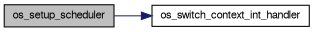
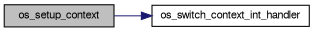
(59, 16) -> (59, 16)
